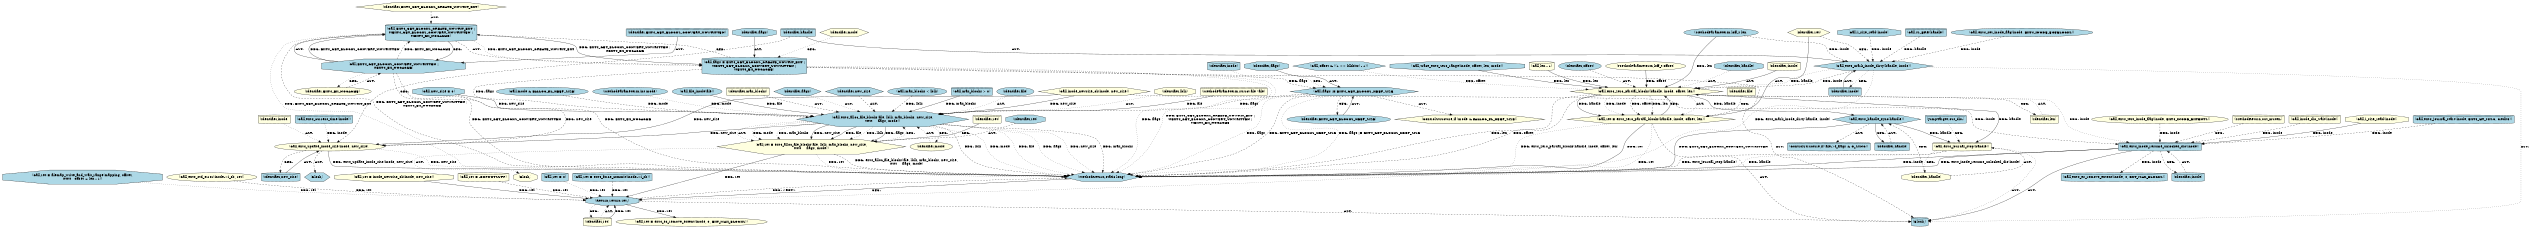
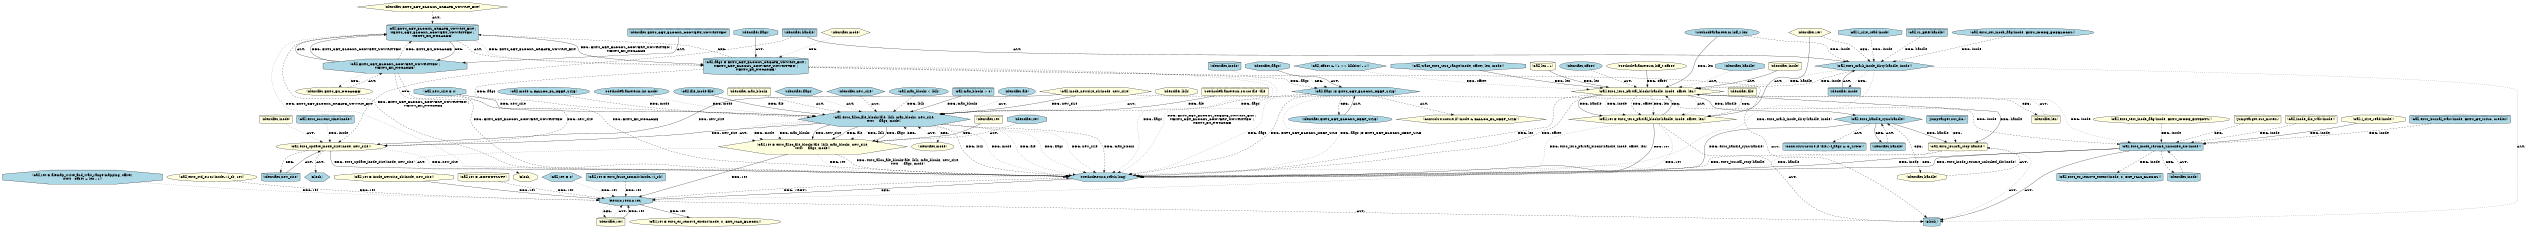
(2259, 119) -> (2258, 119)
(1724, 147) -> (1737, 147)
(555, 177) -> (562, 177)
